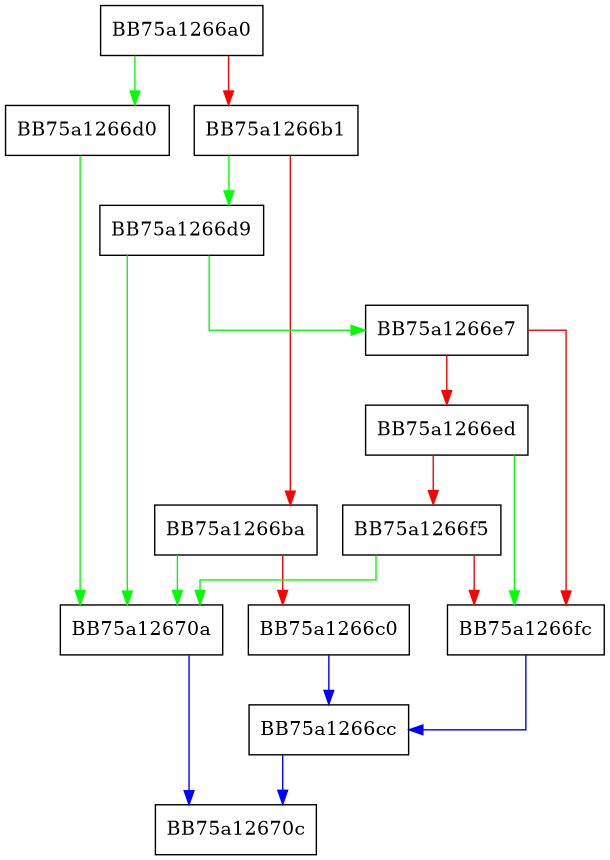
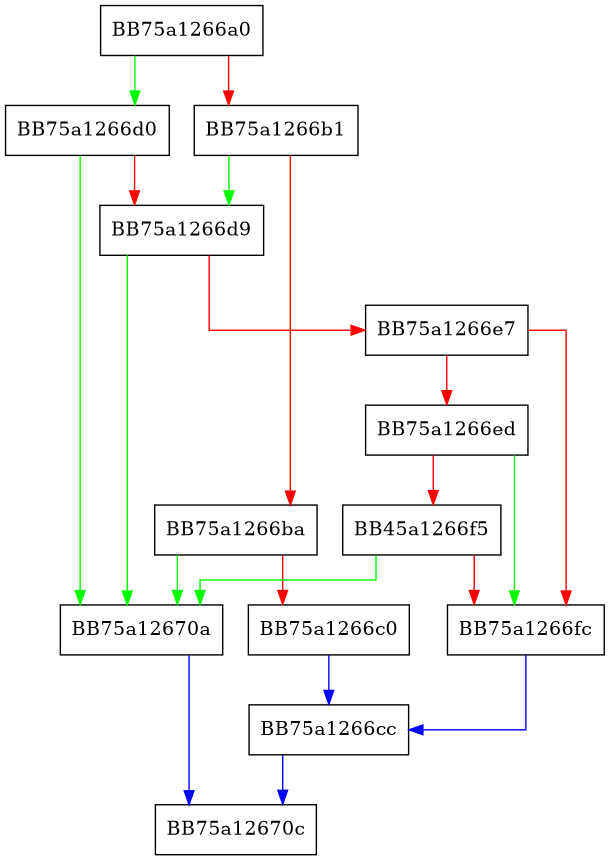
none -> (135, 173)
(243, 330) -> (243, 330)
(422, 530) -> (422, 530)
